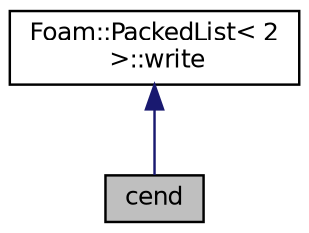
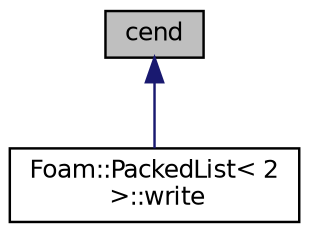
(155, 142) -> (155, 116)
